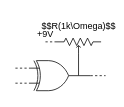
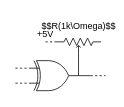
(45, 34) -> (45, 34)
